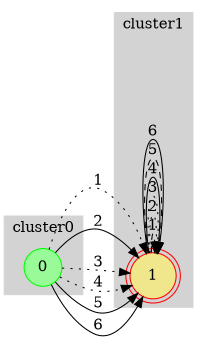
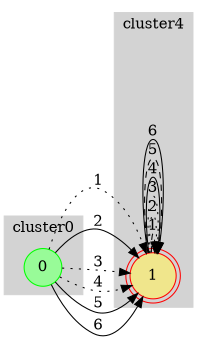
(154, 25) -> (154, 25)
